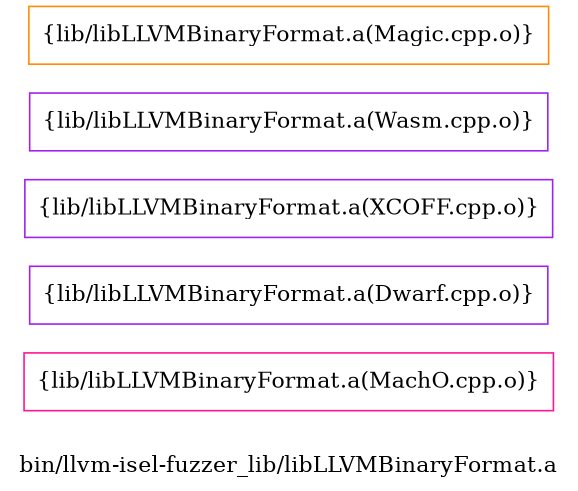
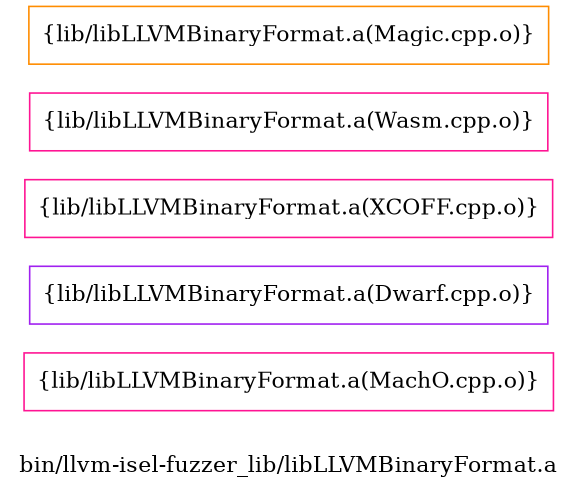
(289, 122) -> (289, 122)
(289, 209) -> (289, 209)
